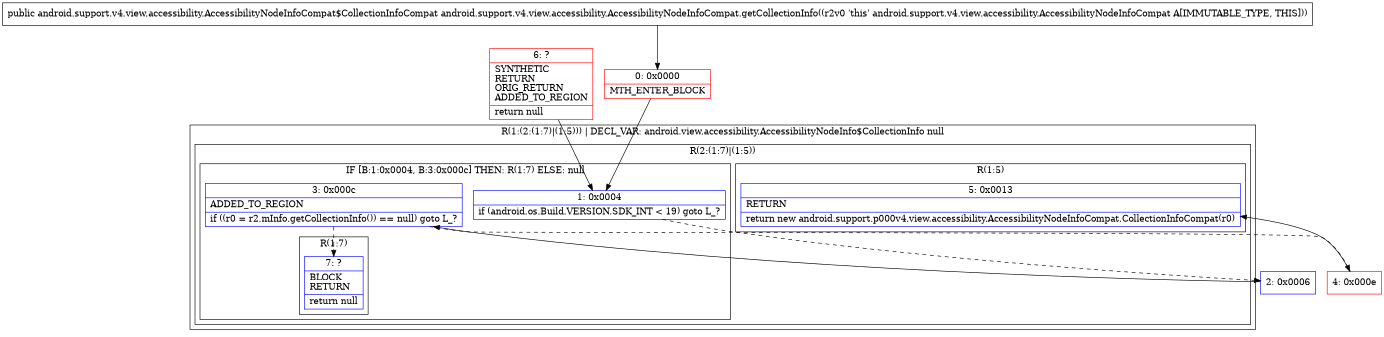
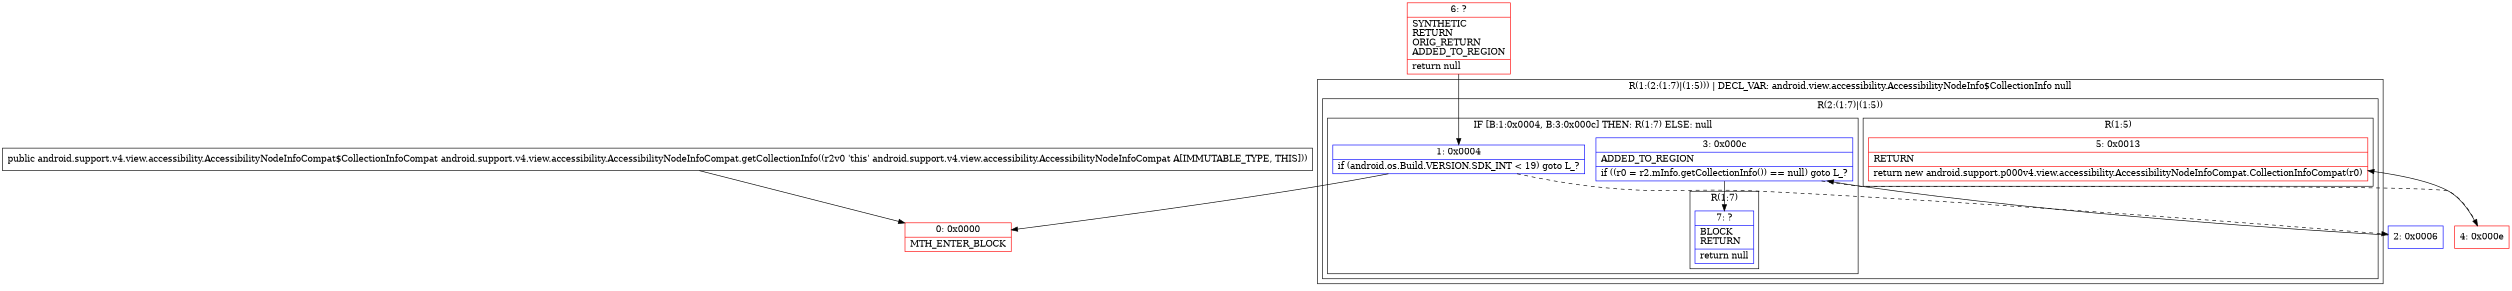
(631, 140) -> (1203, 204)
(991, 205) -> (2118, 159)
(334, 241) -> (1724, 195)
